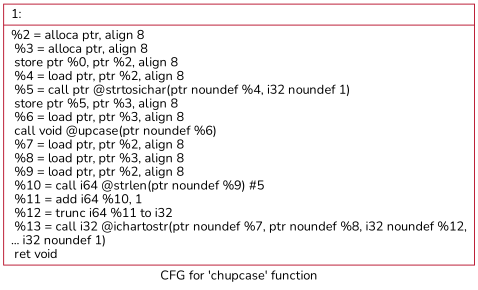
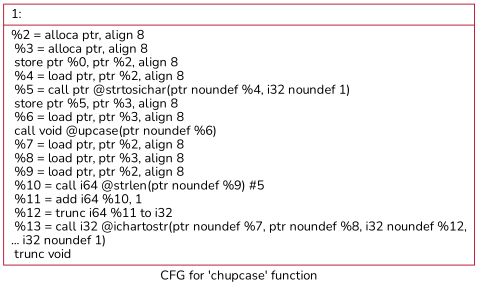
(35, 254) -> (42, 254)
